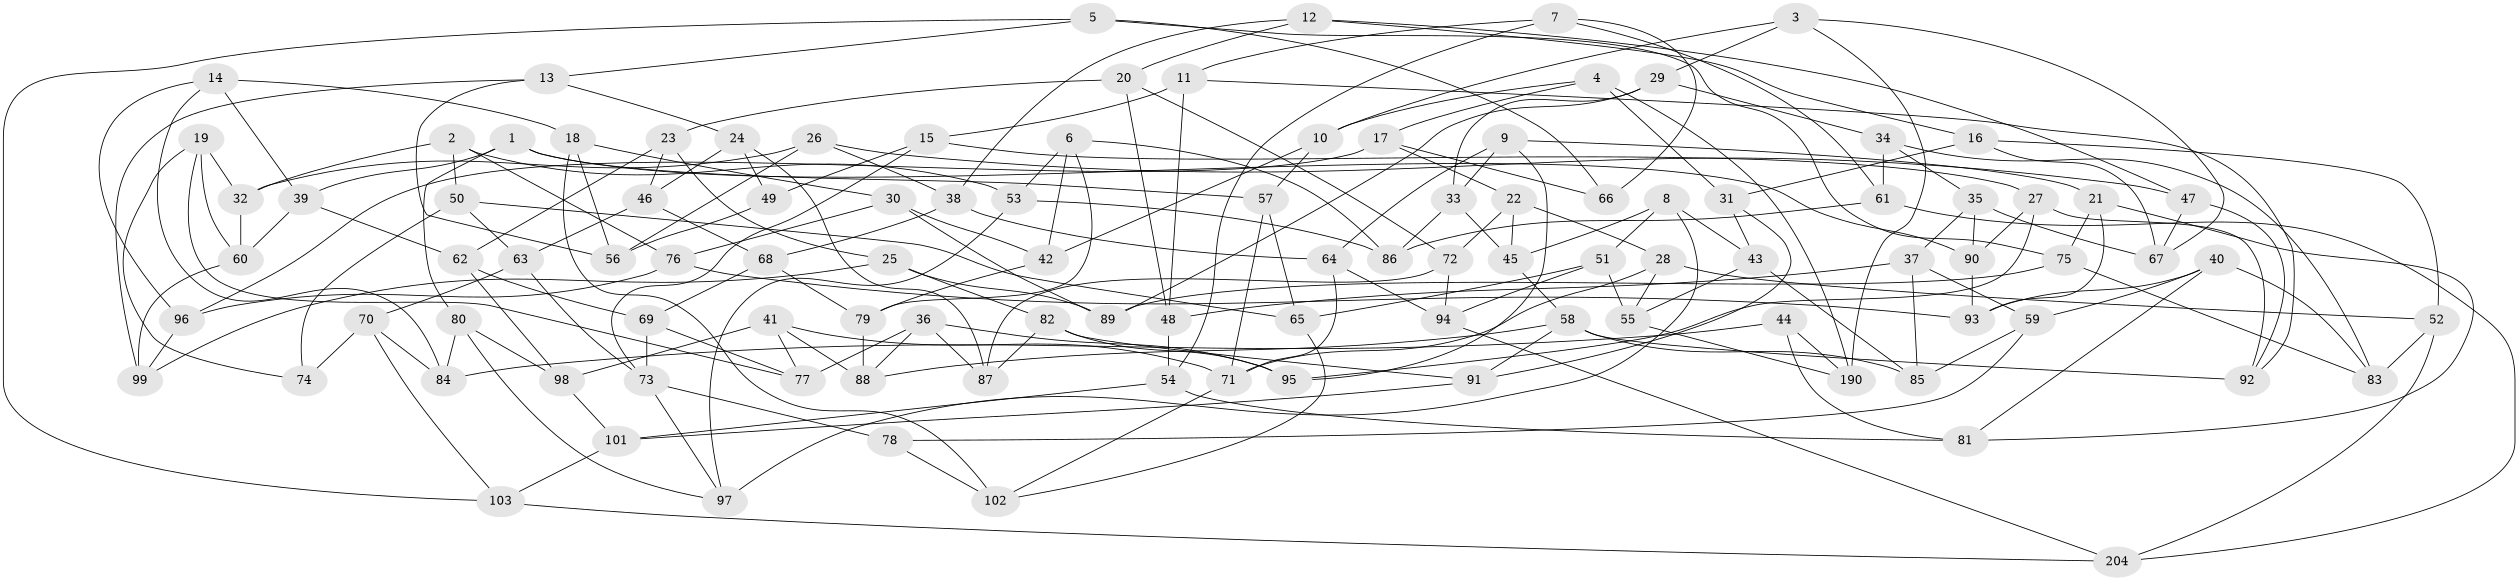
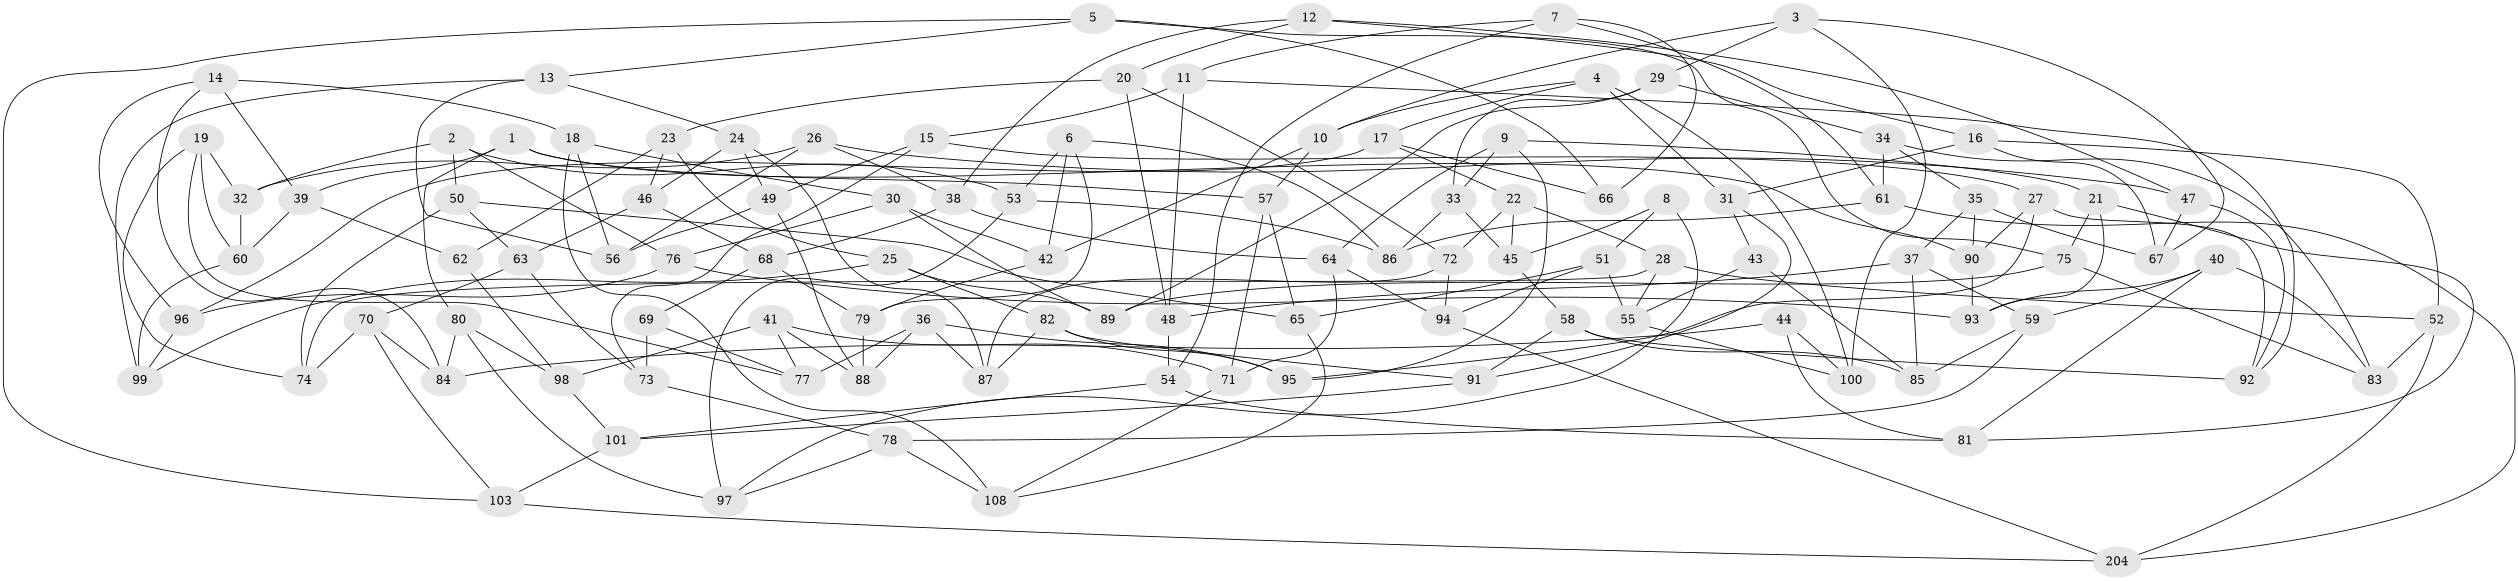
(1711, 230) -> none
(559, 297) -> none
(1518, 314) -> (991, 281)
(1099, 354) -> (817, 299)
(1851, 381) -> (1851, 381)
(686, 441) -> (809, 473)
(996, 502) -> (996, 502)
